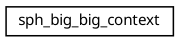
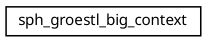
(90, 21) -> (103, 21)
